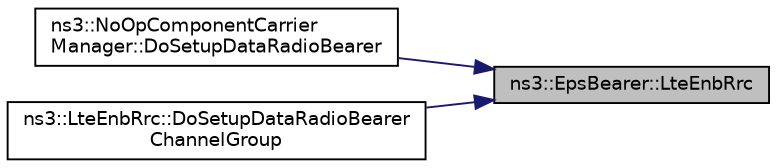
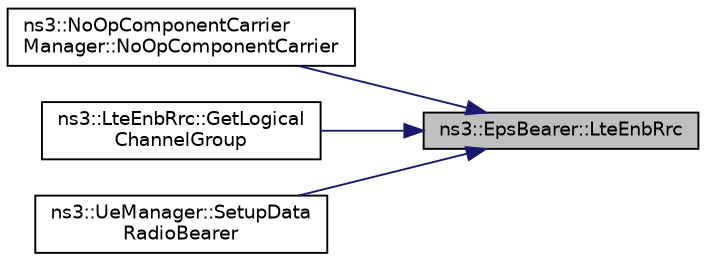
(217, 37) -> (181, 37)
(217, 131) -> (181, 131)
none -> (181, 224)
